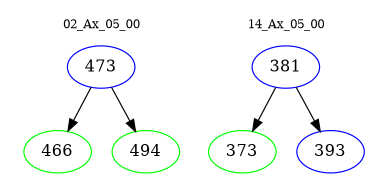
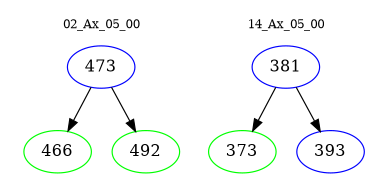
(146, 152) -> (146, 152)
